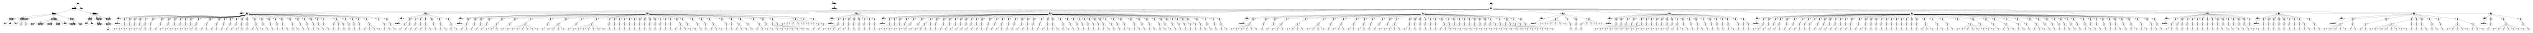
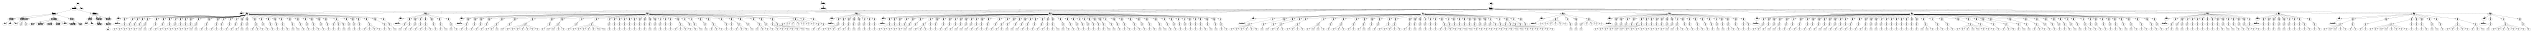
(1491, 9) -> (1491, 9)
